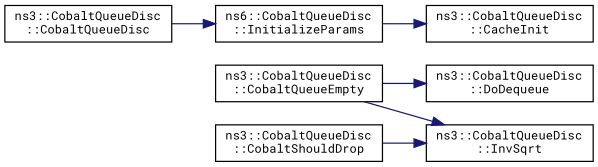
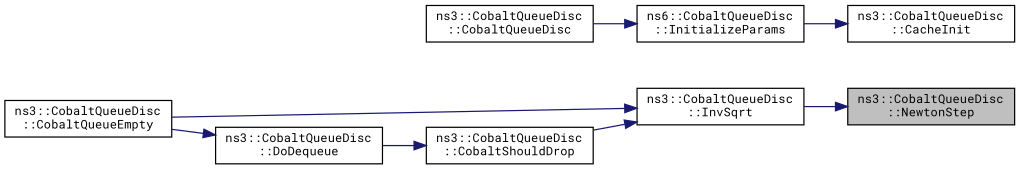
none -> (931, 107)
none -> (398, 146)
